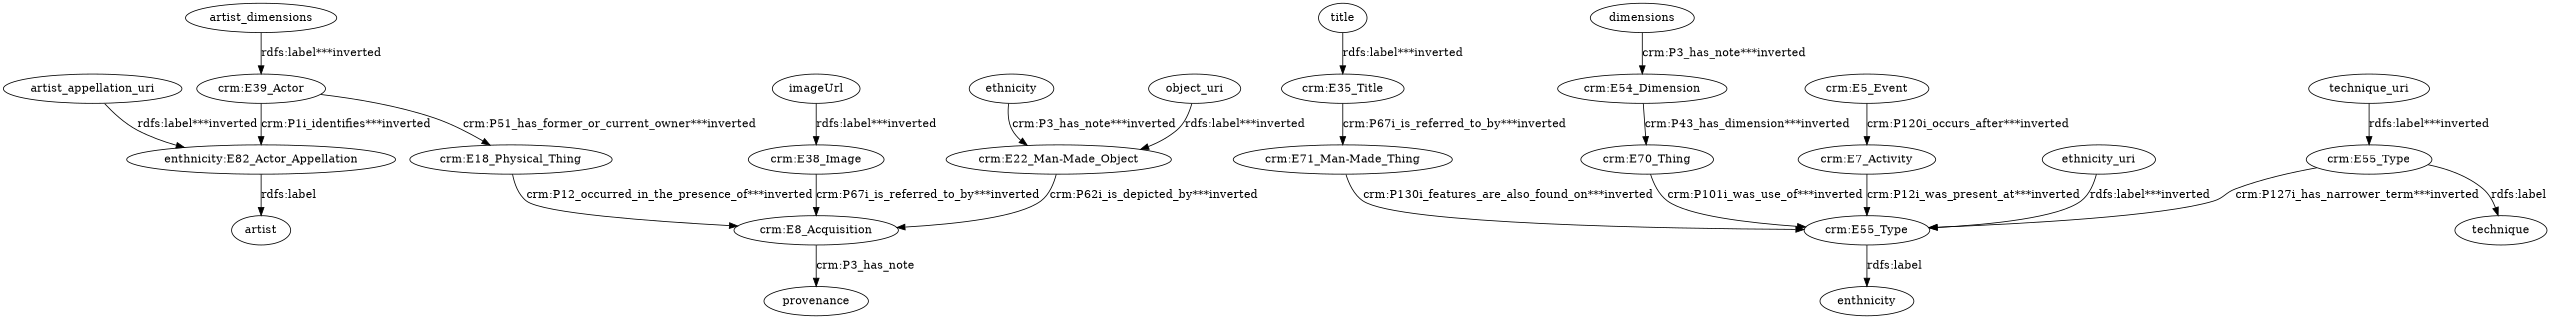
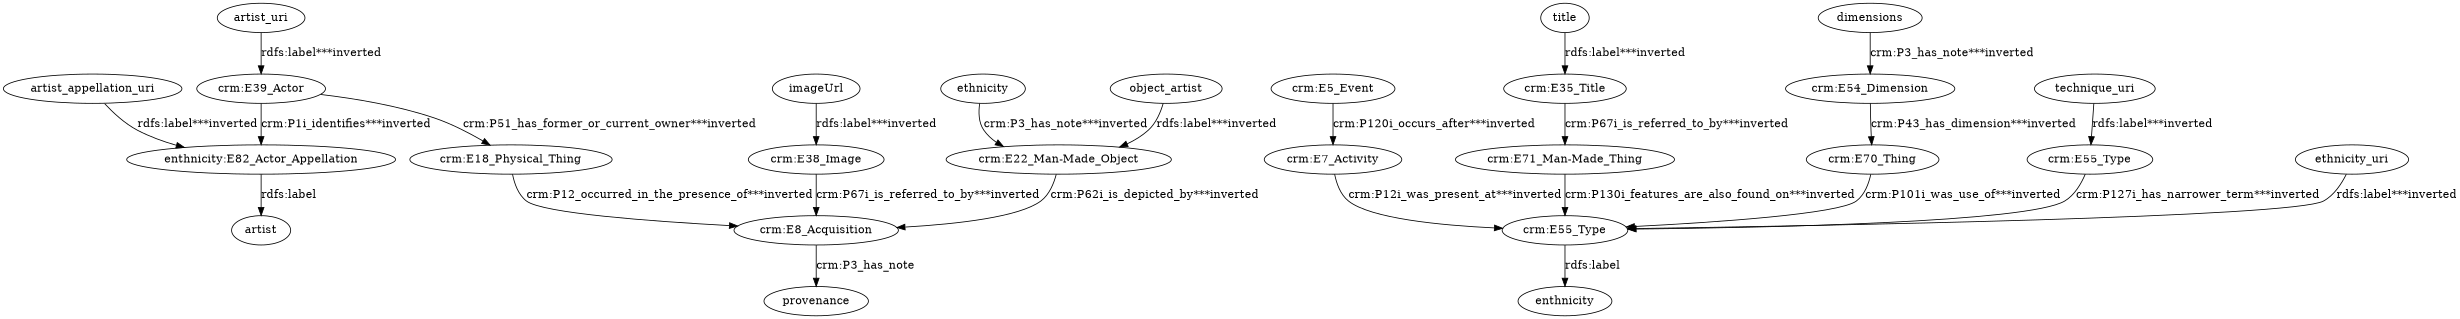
(261, 18) -> (261, 18)
(1195, 89) -> (1166, 89)
(2501, 230) -> none
